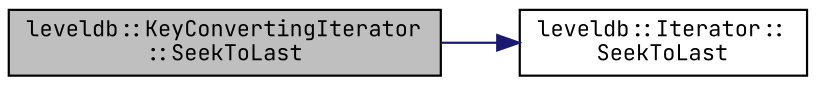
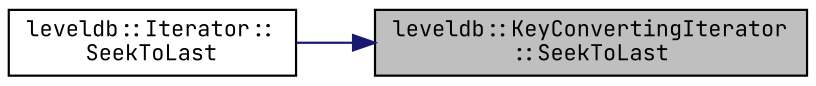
(469, 43) -> (324, 43)
